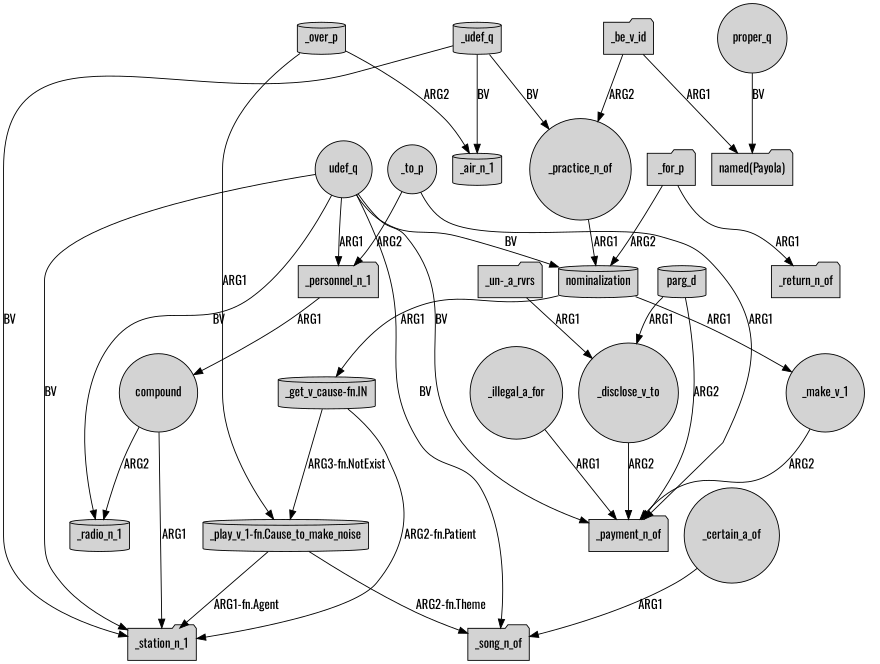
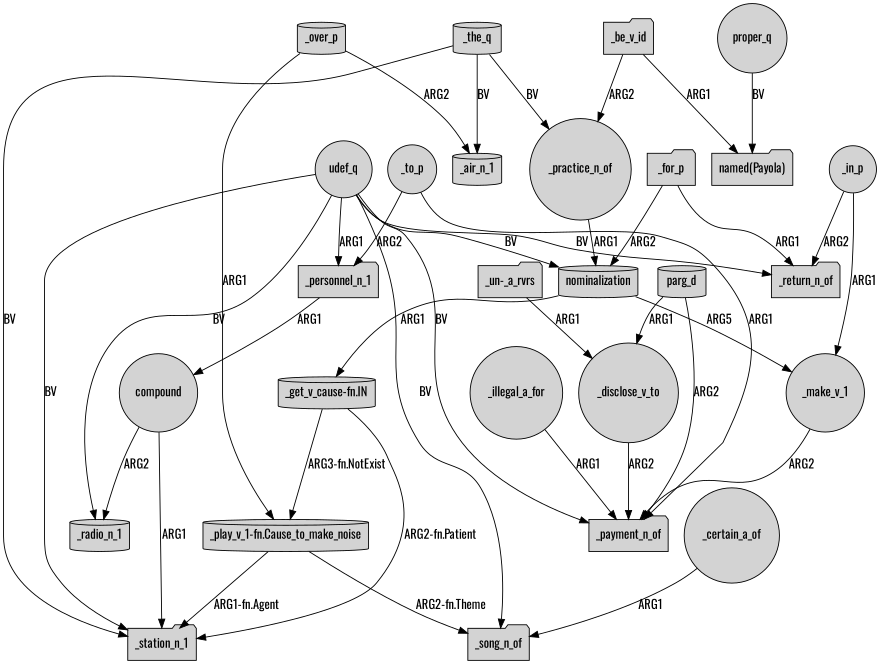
(477, 38) -> (477, 38)
none -> (853, 169)
none -> (553, 244)
(719, 320) -> (719, 320)
